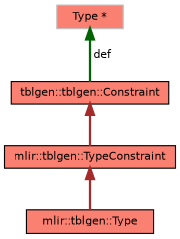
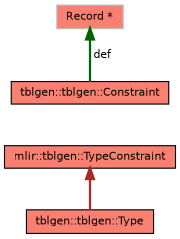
(90, 17) -> (90, 17)
(90, 131) -> none
(90, 222) -> (90, 222)
